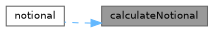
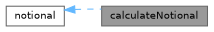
(78, 23) -> (88, 9)
